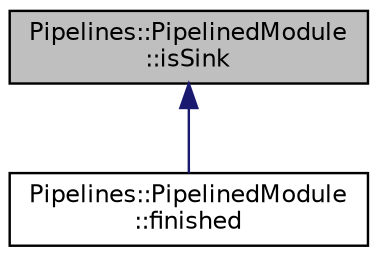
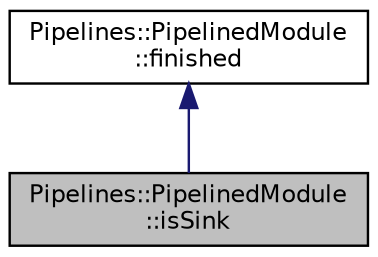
(189, 141) -> (189, 141)
